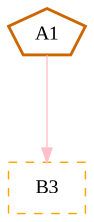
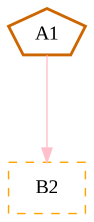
(47, 188) -> (47, 188)
